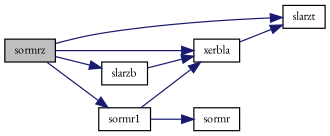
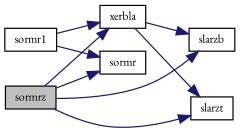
(165, 64) -> (161, 27)
(72, 81) -> (72, 82)
